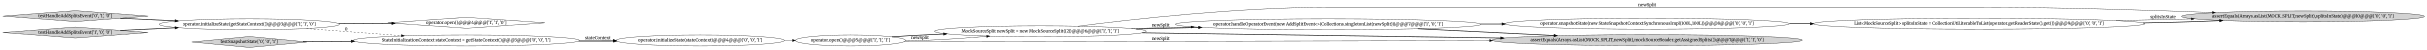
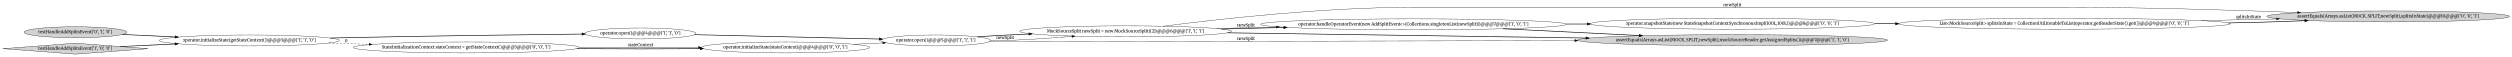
(75, 16) -> (75, 32)
(466, 23) -> (640, 33)
none -> (787, 37)
(249, 42) -> none
